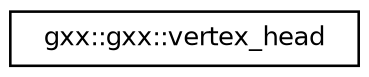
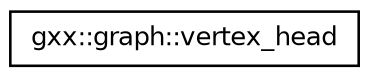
(185, 39) -> (185, 39)
